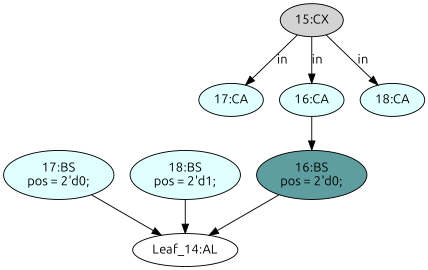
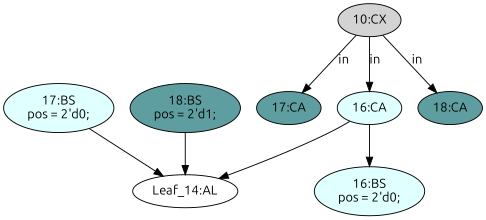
(312, 20) -> (370, 20)
(231, 100) -> (289, 108)
(392, 100) -> (450, 108)
(185, 175) -> (185, 108)
(312, 175) -> (370, 191)
(248, 213) -> (290, 151)
